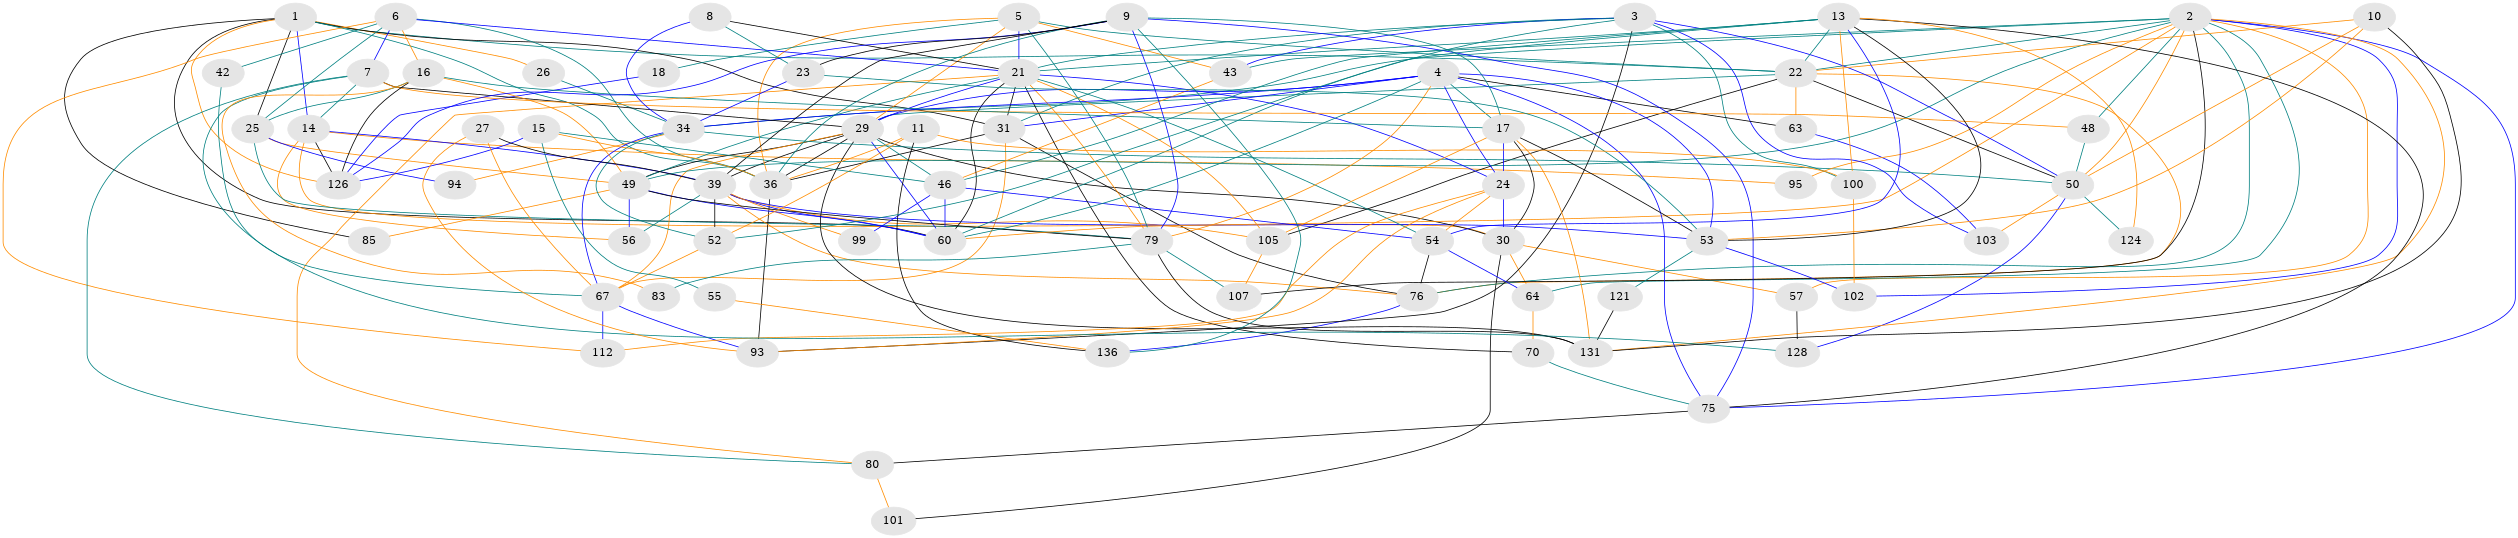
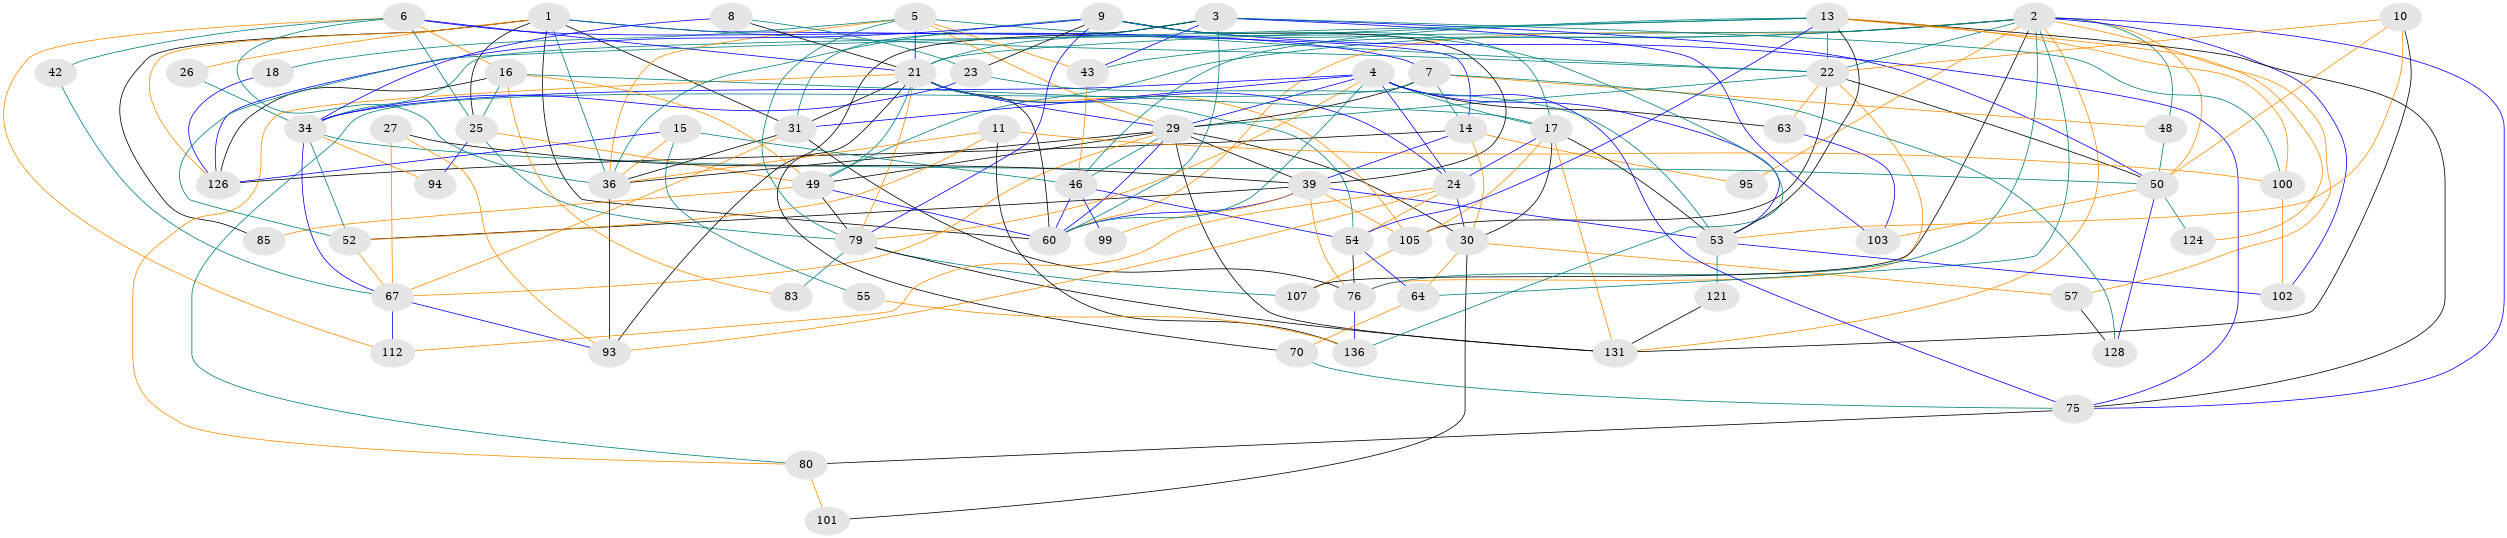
(629, 241) -> none
